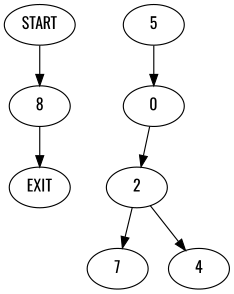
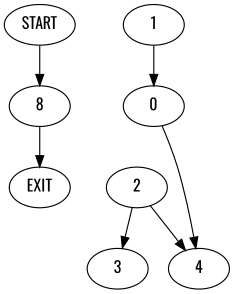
(154, 25) -> (154, 25)
(147, 141) -> (181, 181)
(118, 269) -> (118, 269)
